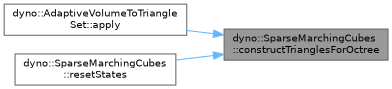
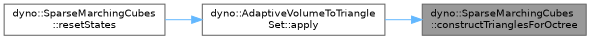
(195, 58) -> (178, 20)
